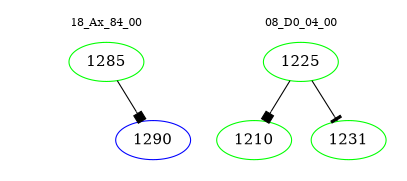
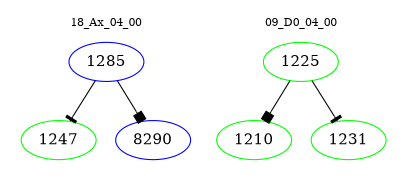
(106, 23) -> (106, 23)
(301, 23) -> (301, 23)
(106, 62) -> (106, 62)
none -> (59, 140)
(153, 140) -> (153, 140)
